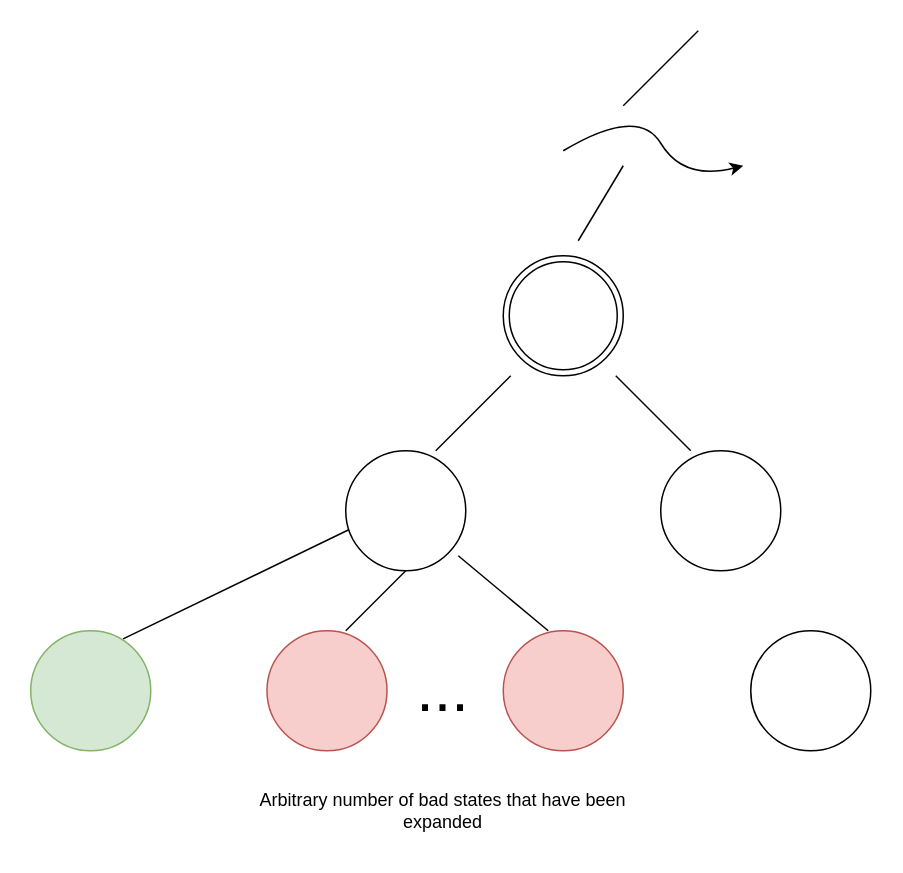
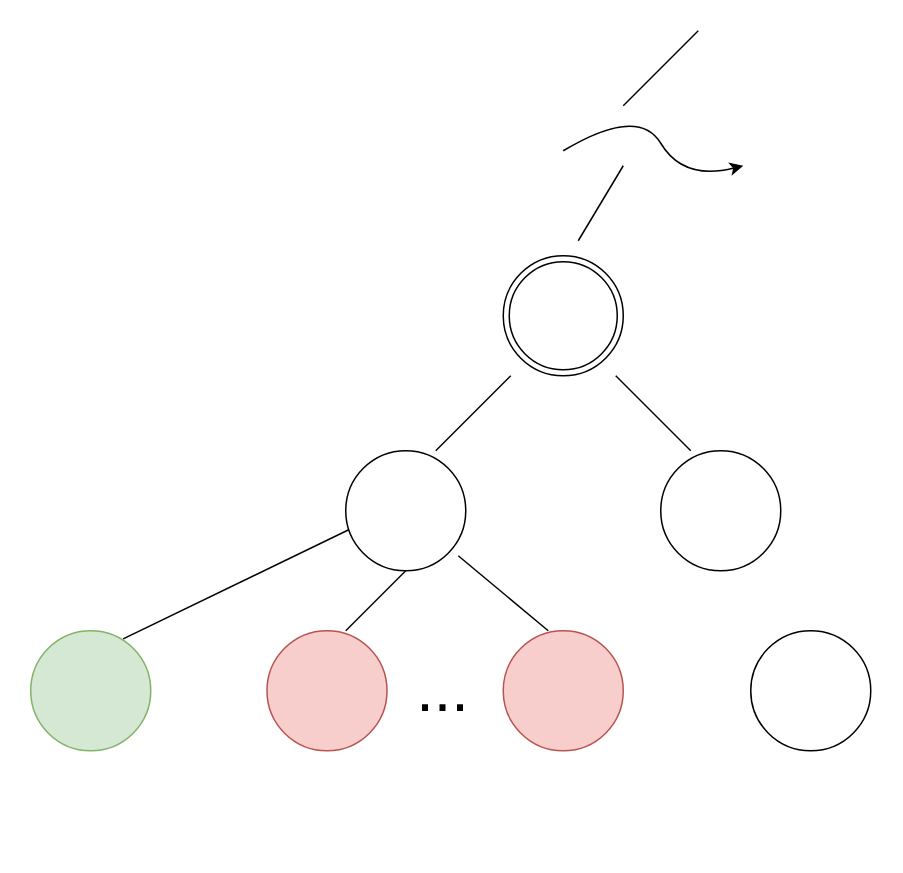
(443, 811) -> none
